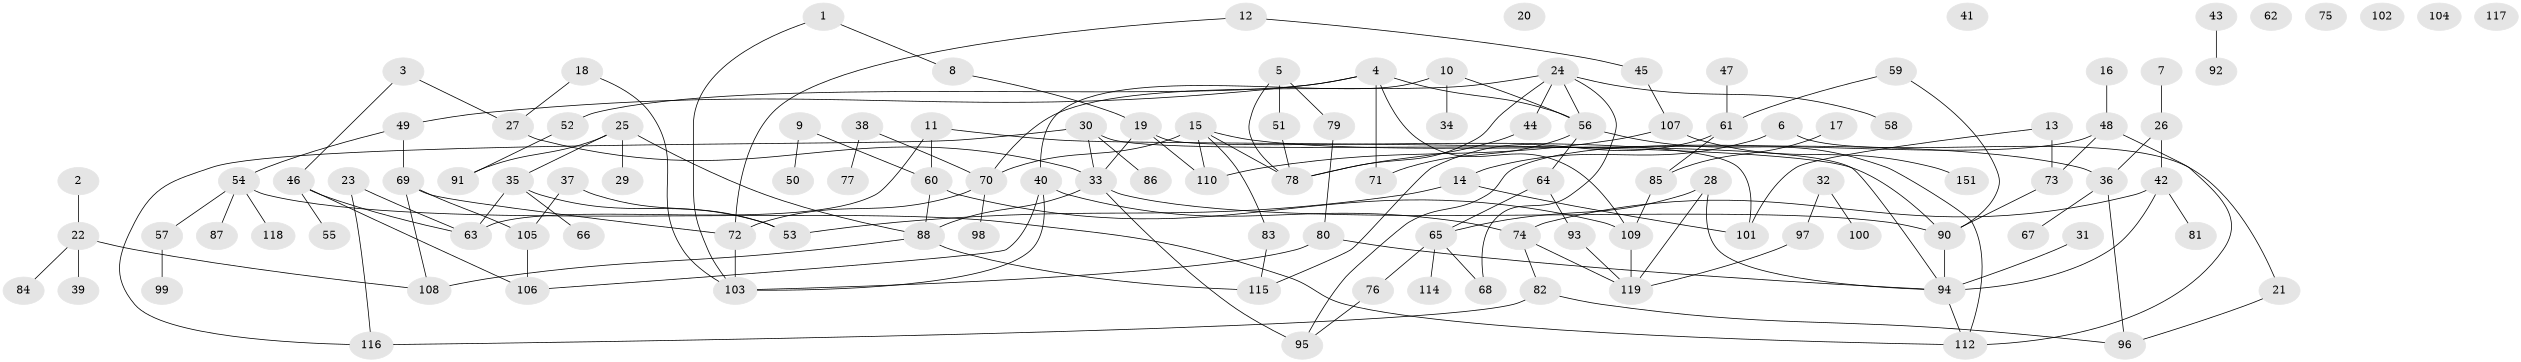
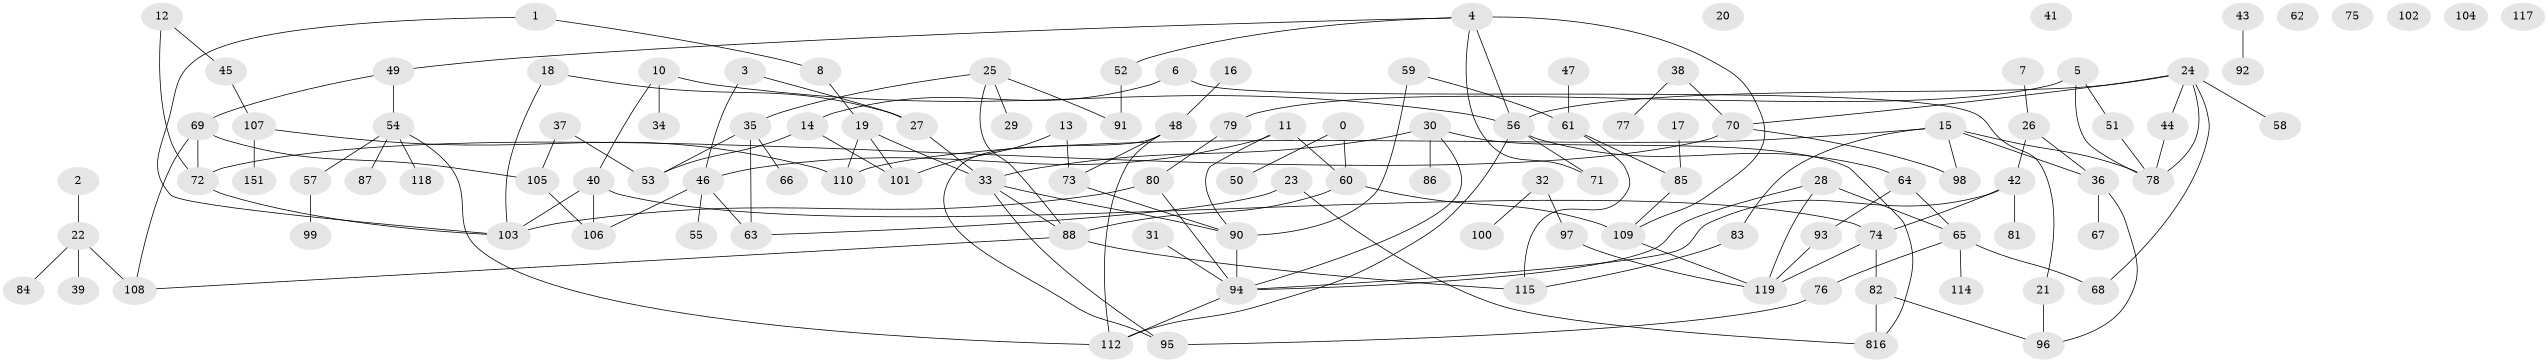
(800, 126) -> (1343, 126)
(1100, 153) -> (1953, 154)
(718, 215) -> (997, 162)
(371, 346) -> (1876, 346)
